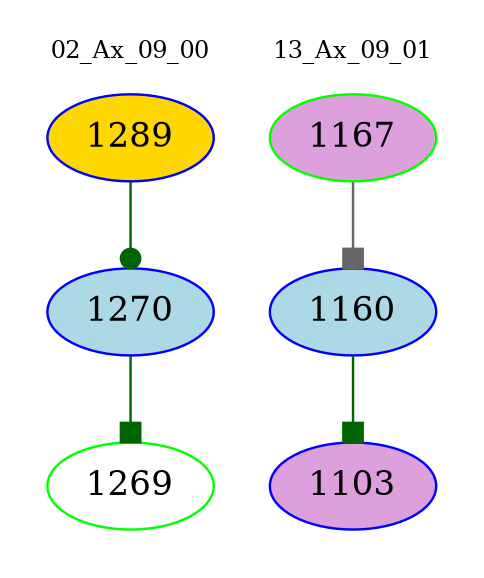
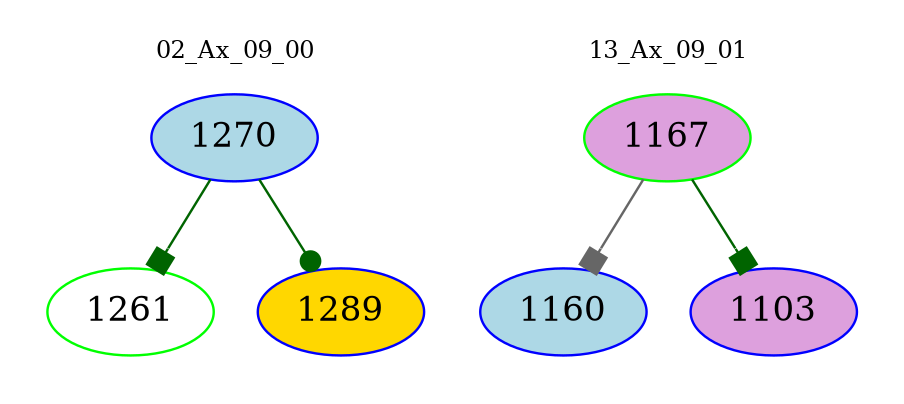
(131, 215) -> (282, 216)
(353, 387) -> (714, 214)
(131, 486) -> (131, 312)
